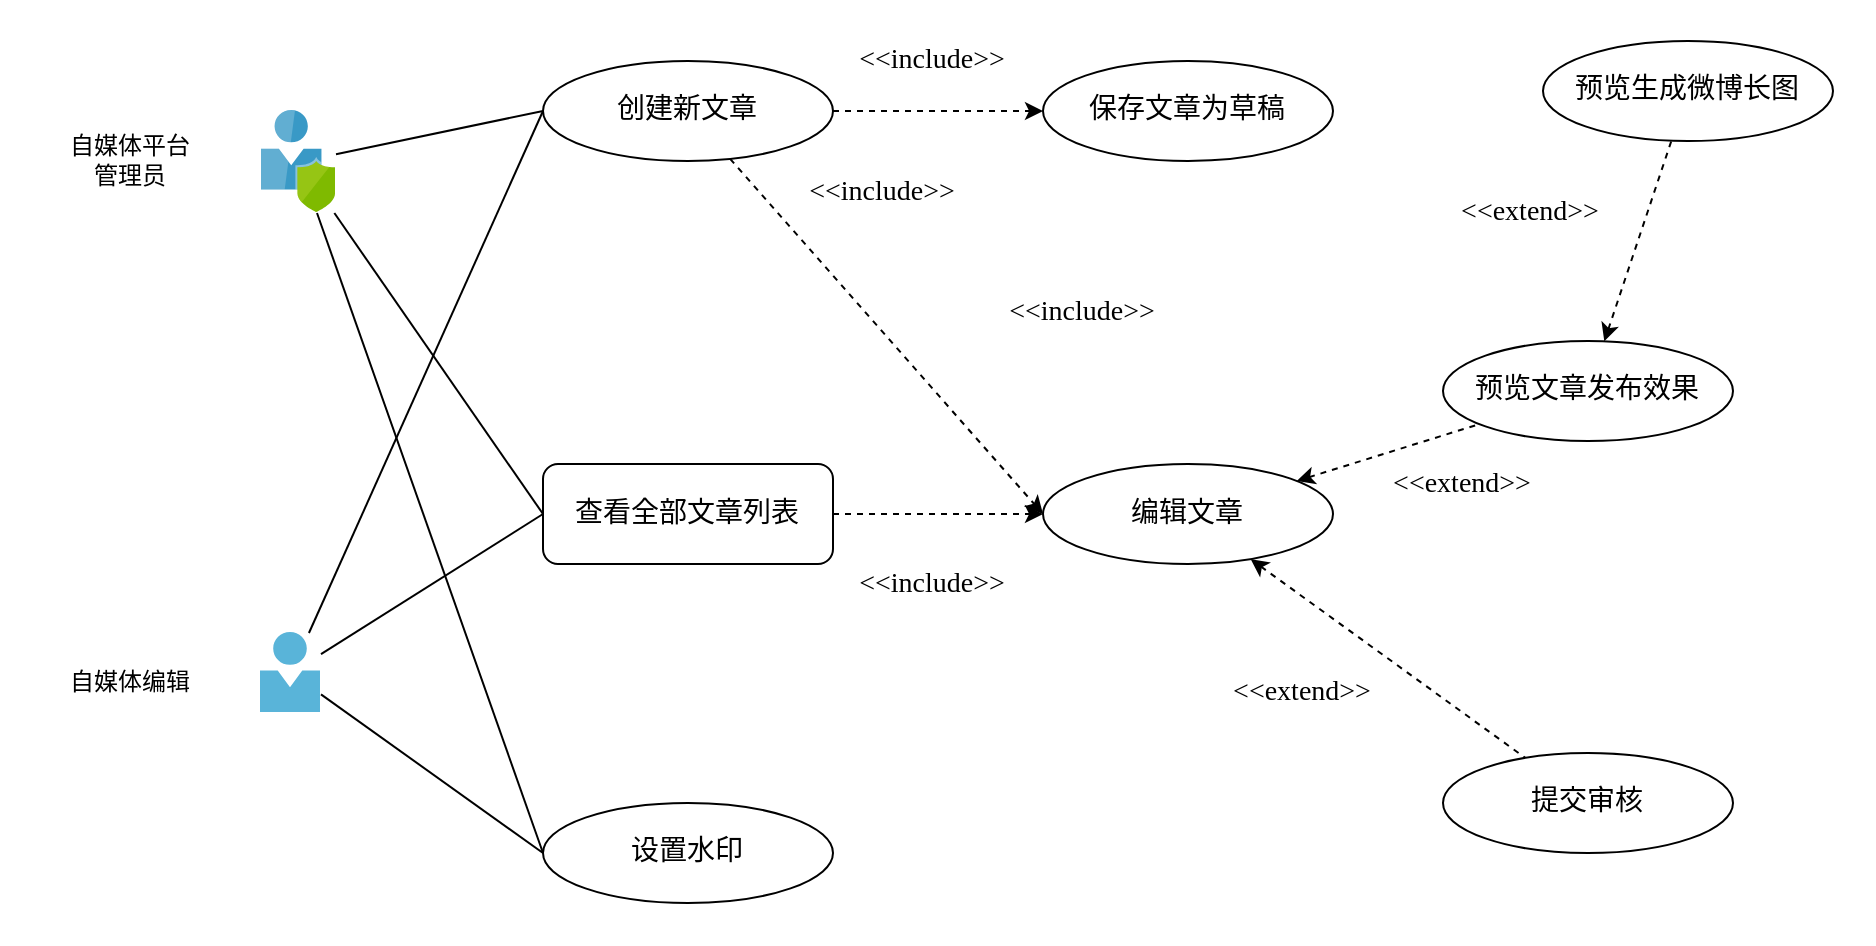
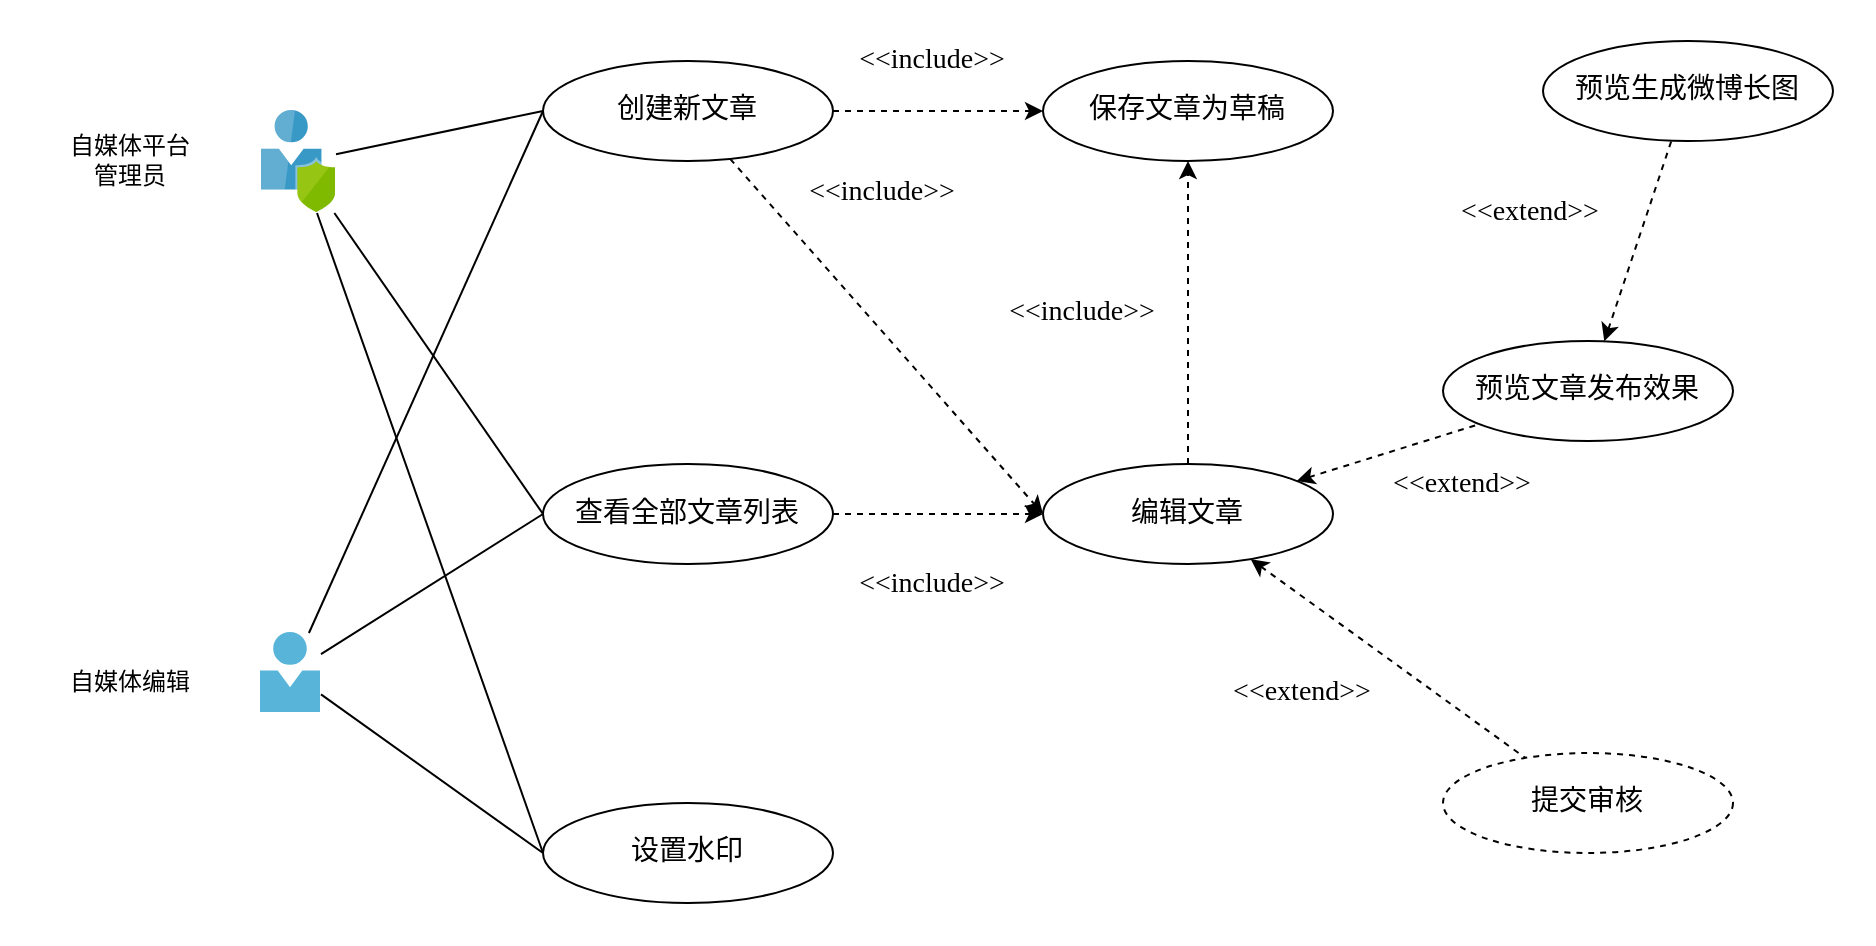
none -> (1188, 319)
(688, 514) -> (688, 514)
(1588, 803) -> (1588, 803)
